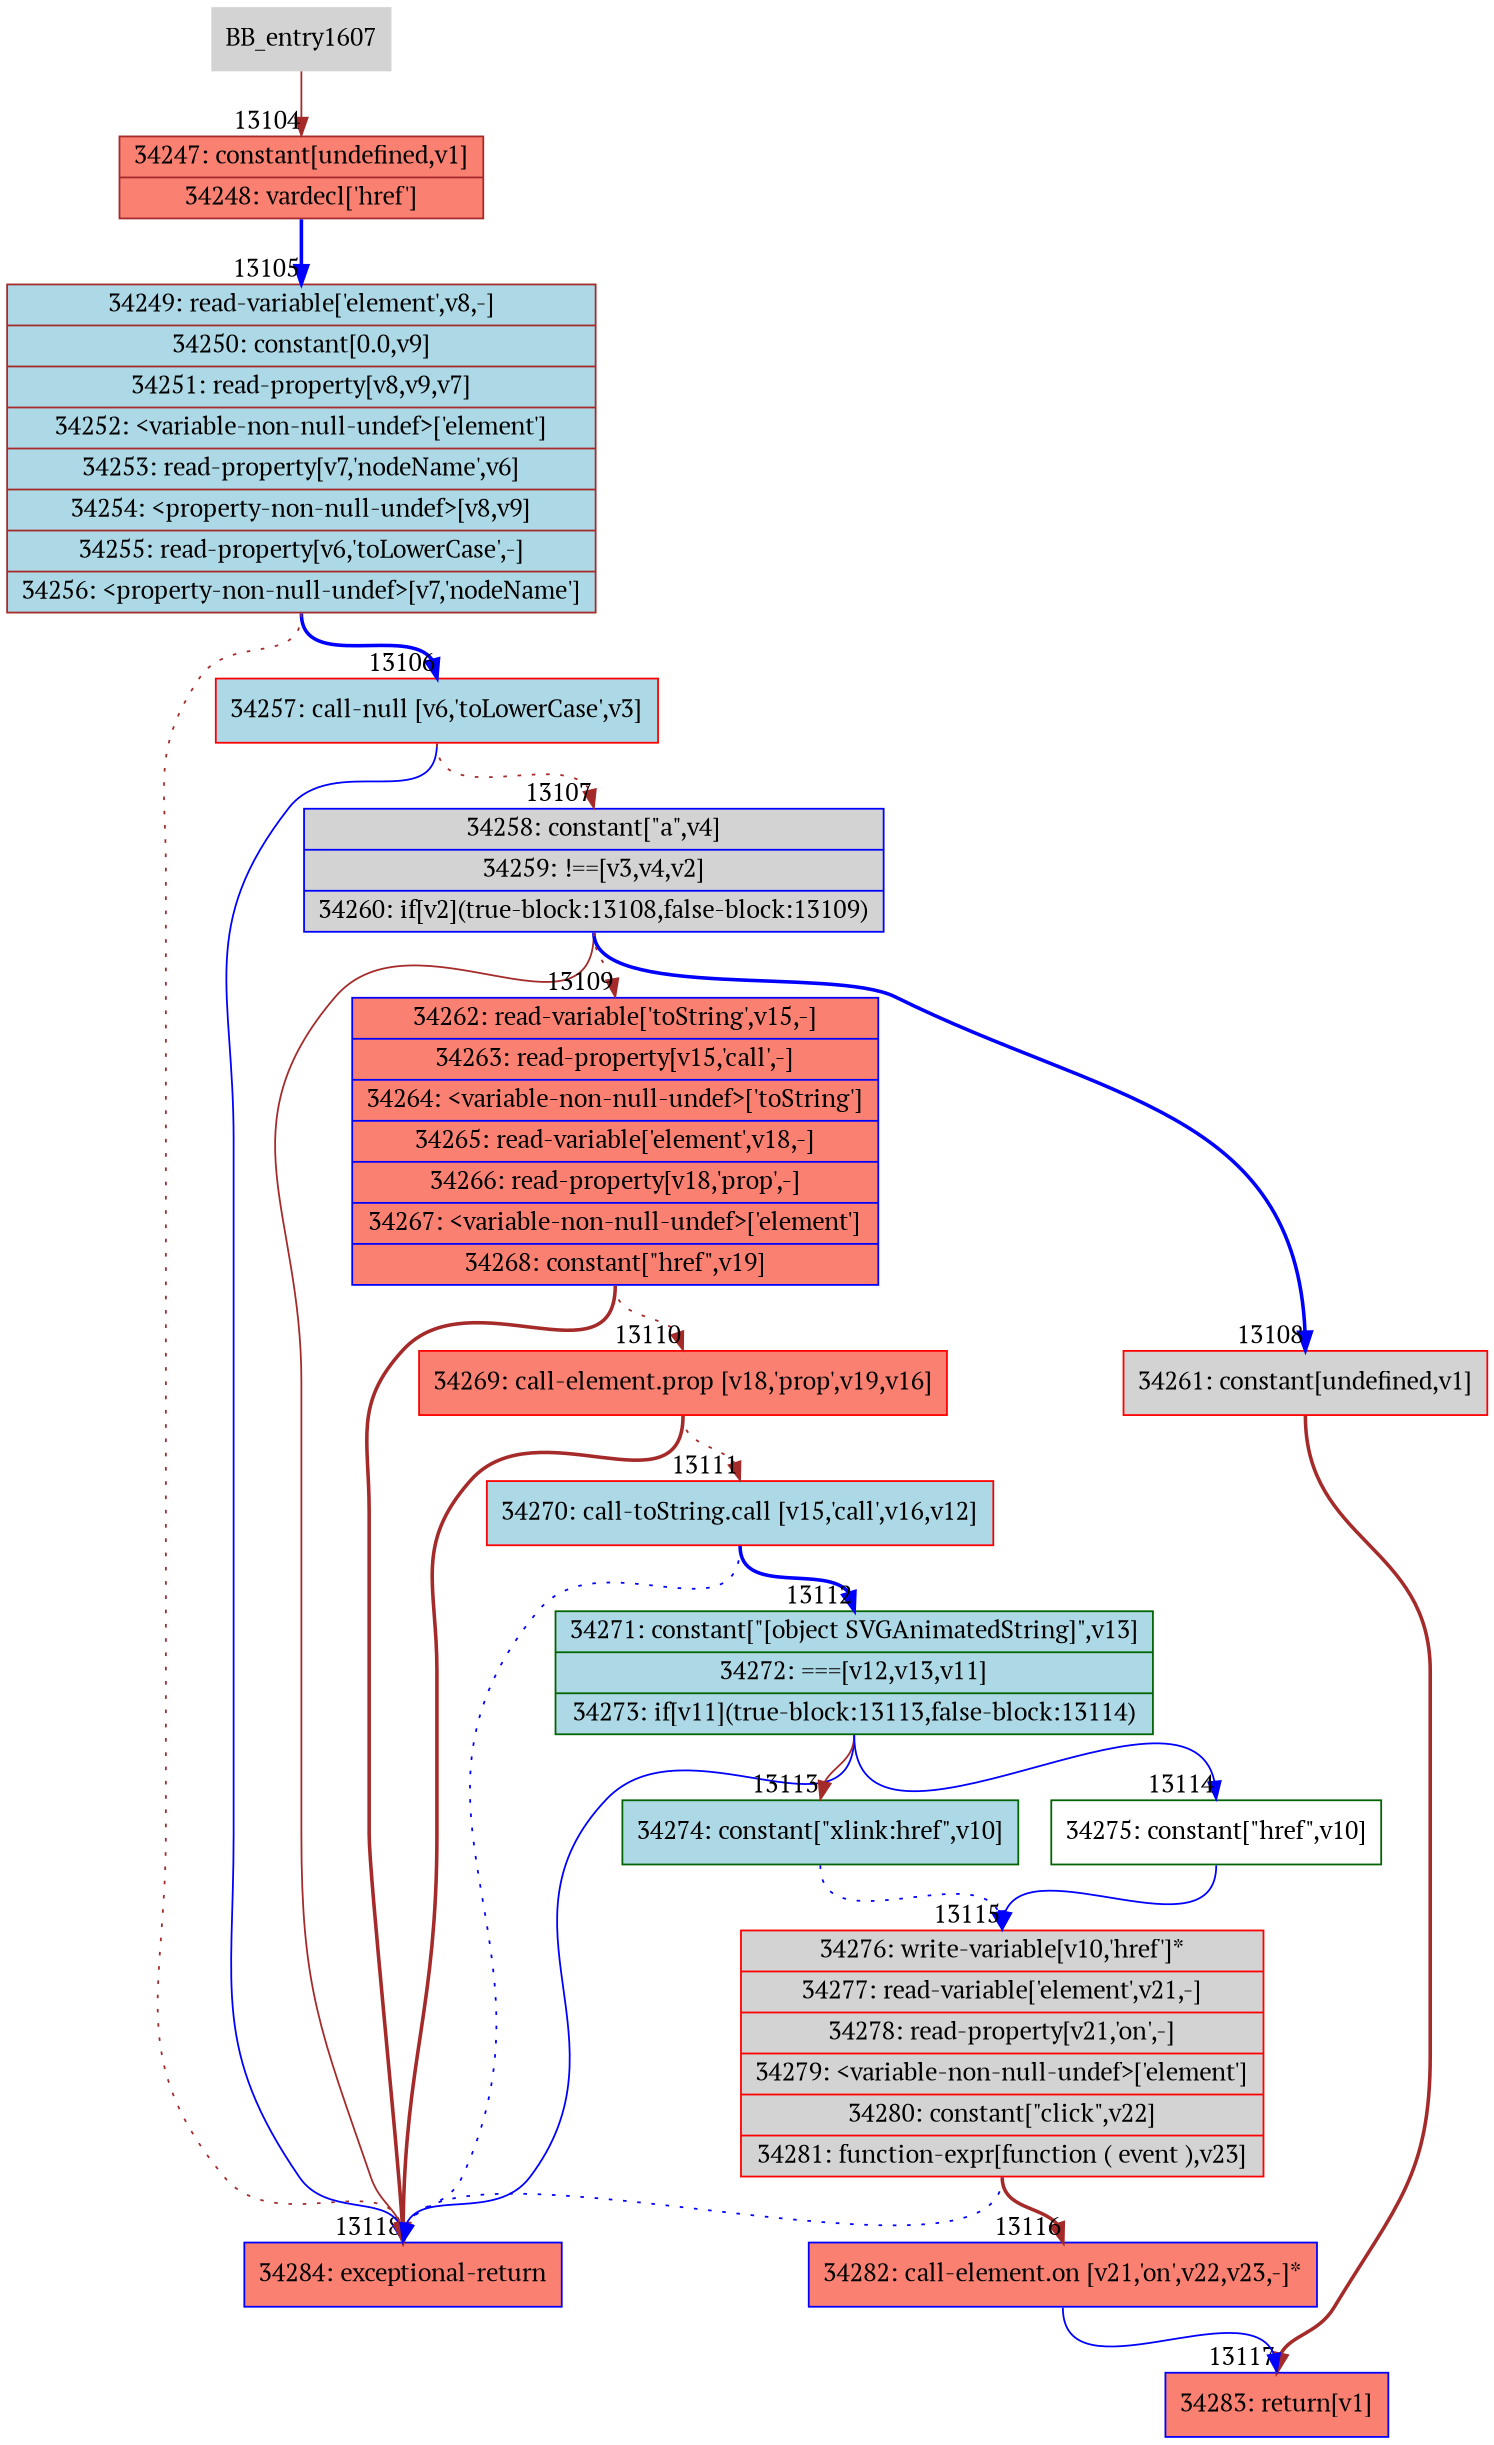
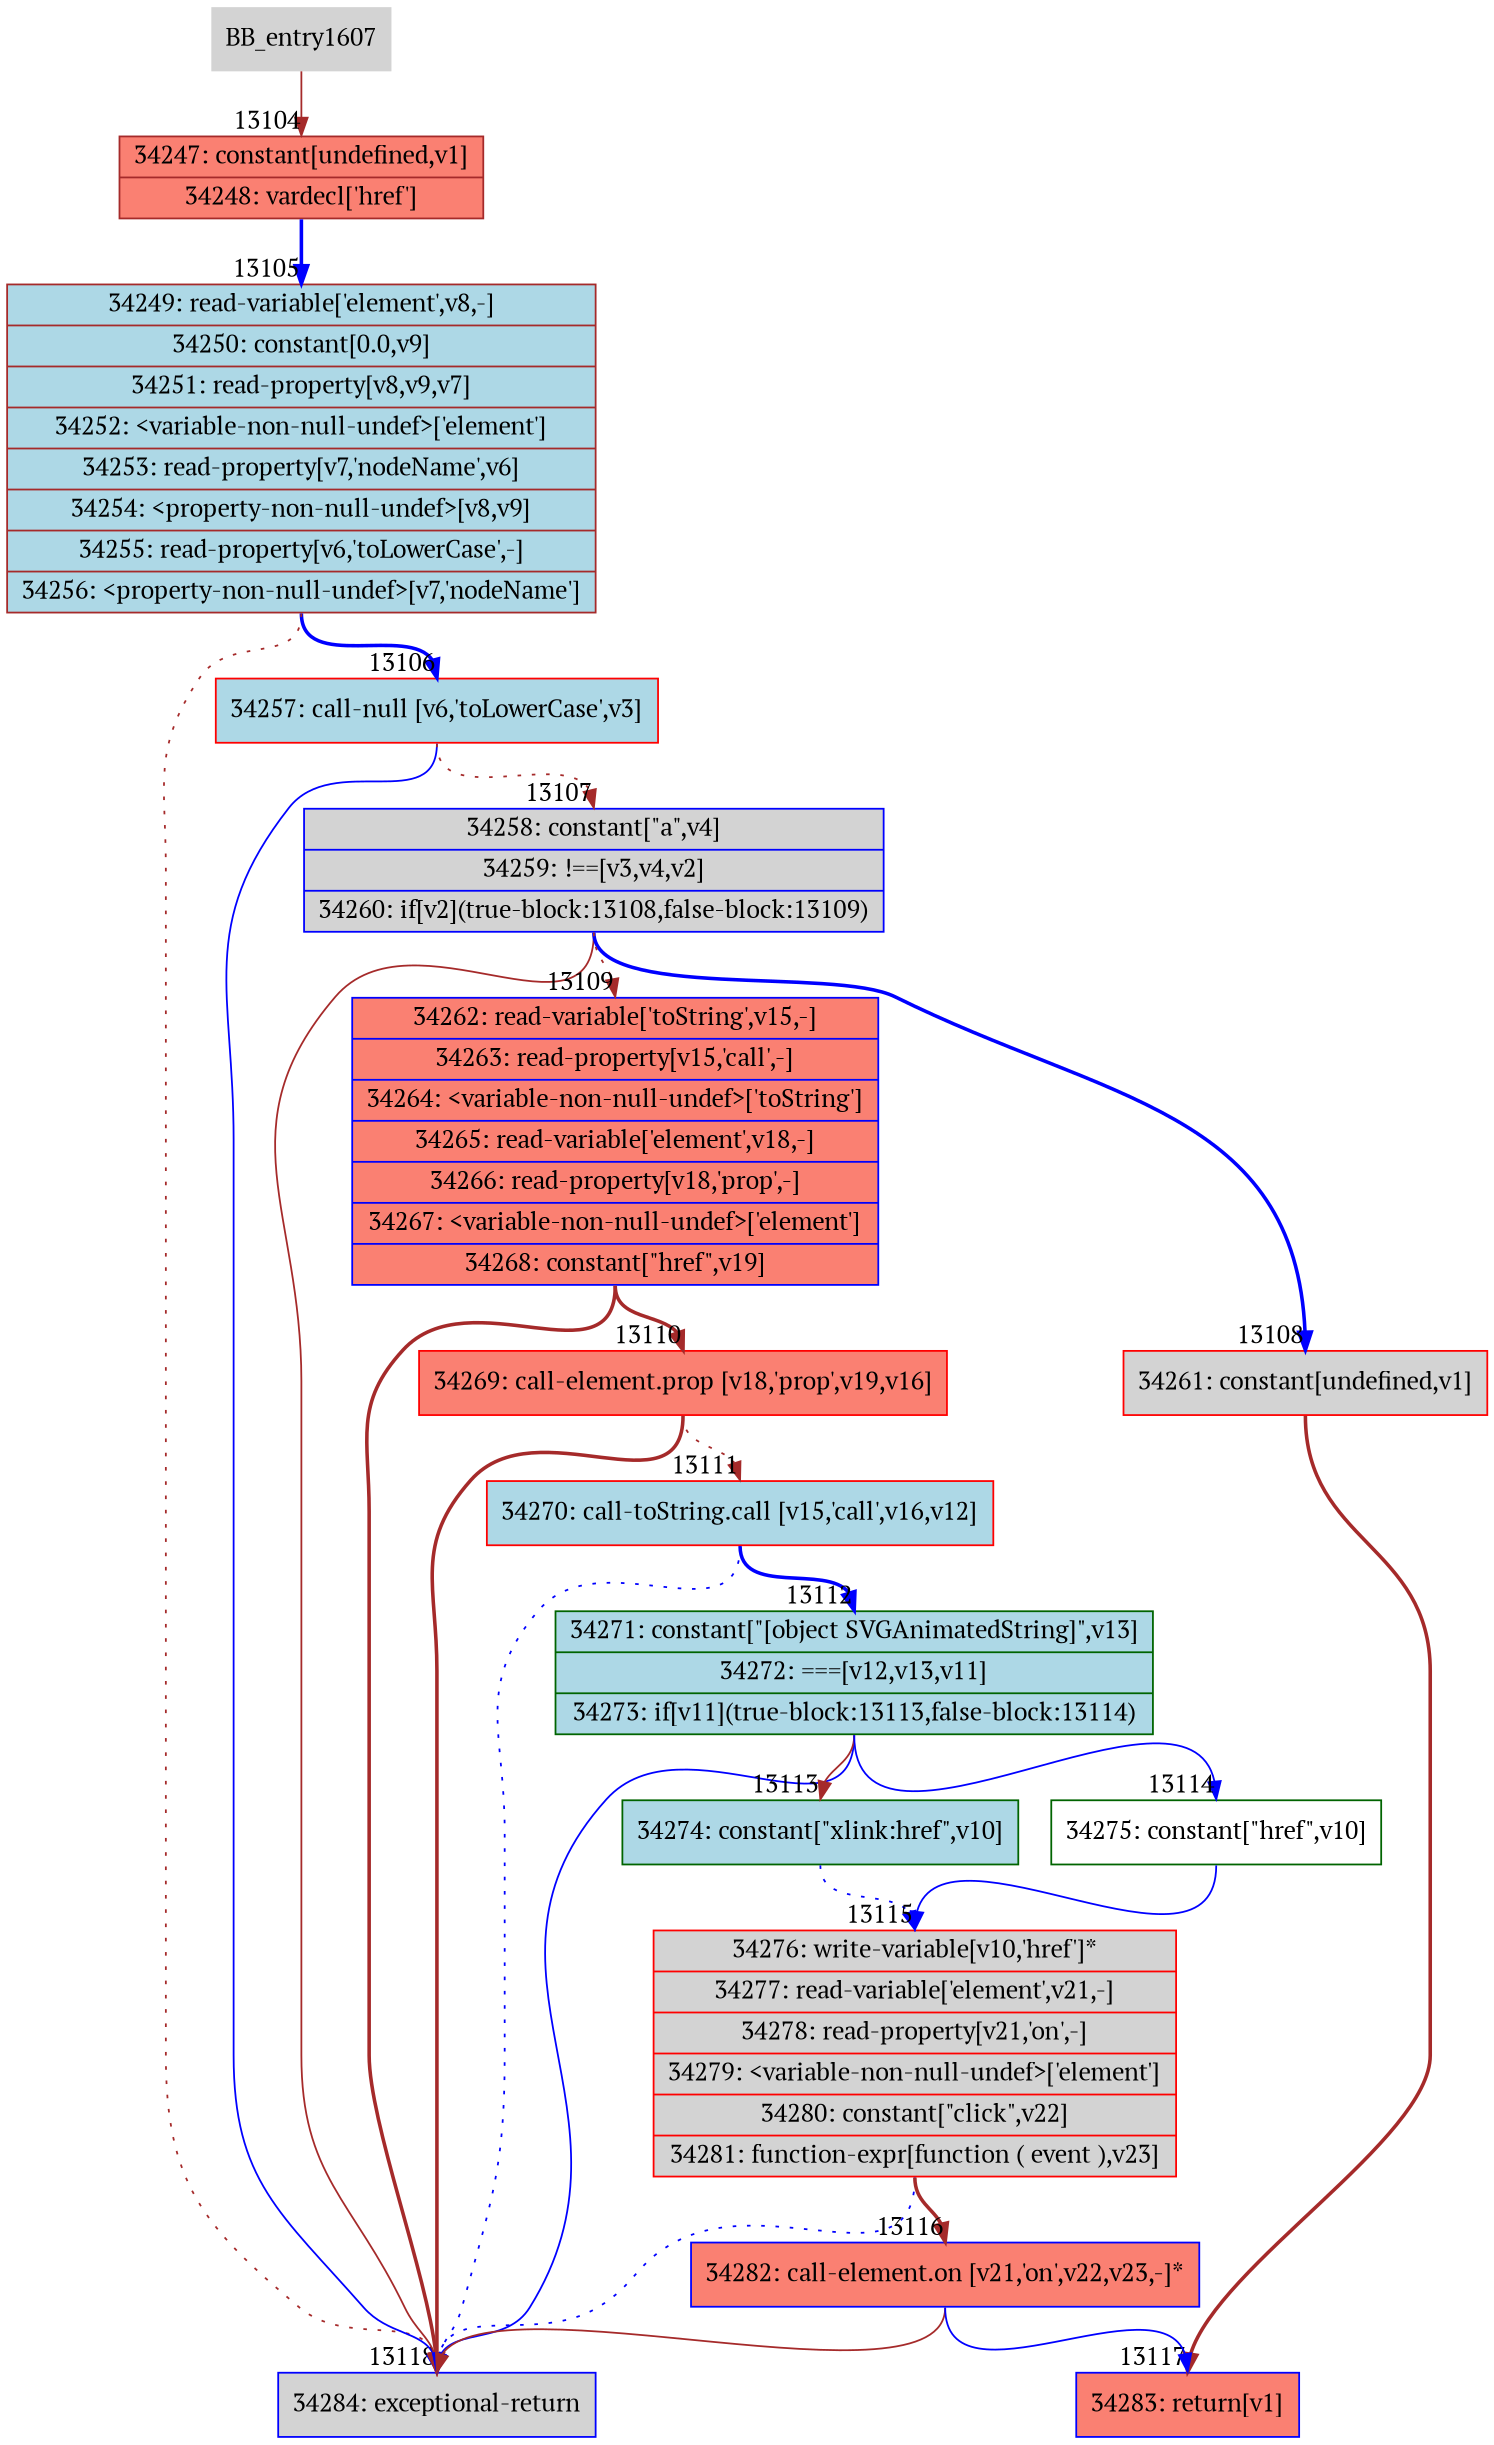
(640, 1315) -> (640, 1315)
(403, 2275) -> (437, 2405)
none -> (699, 2341)
